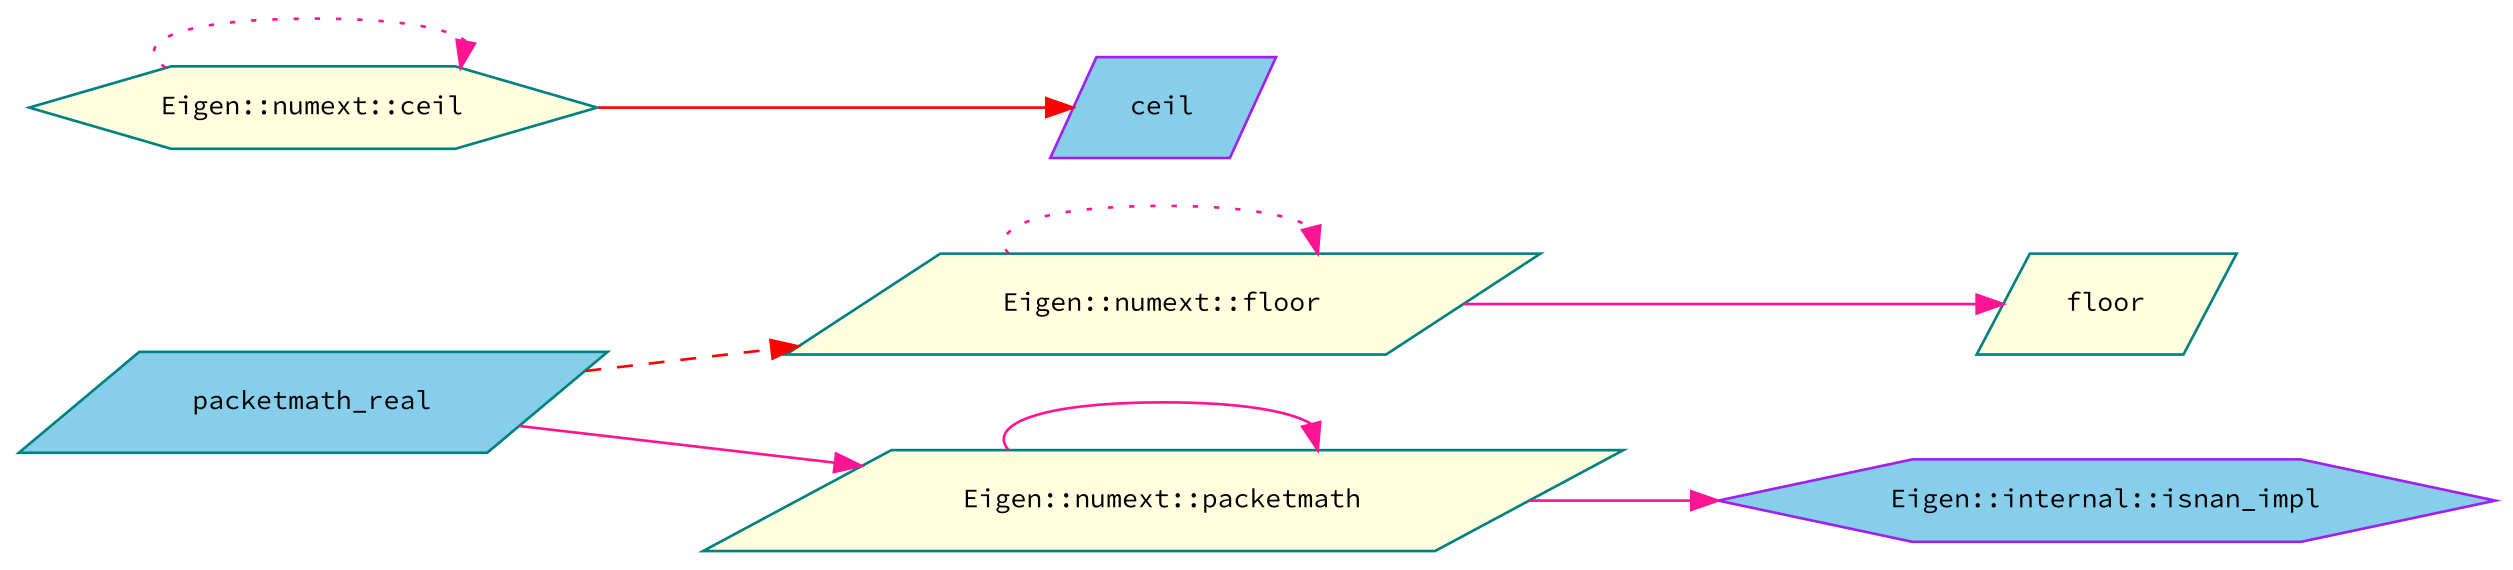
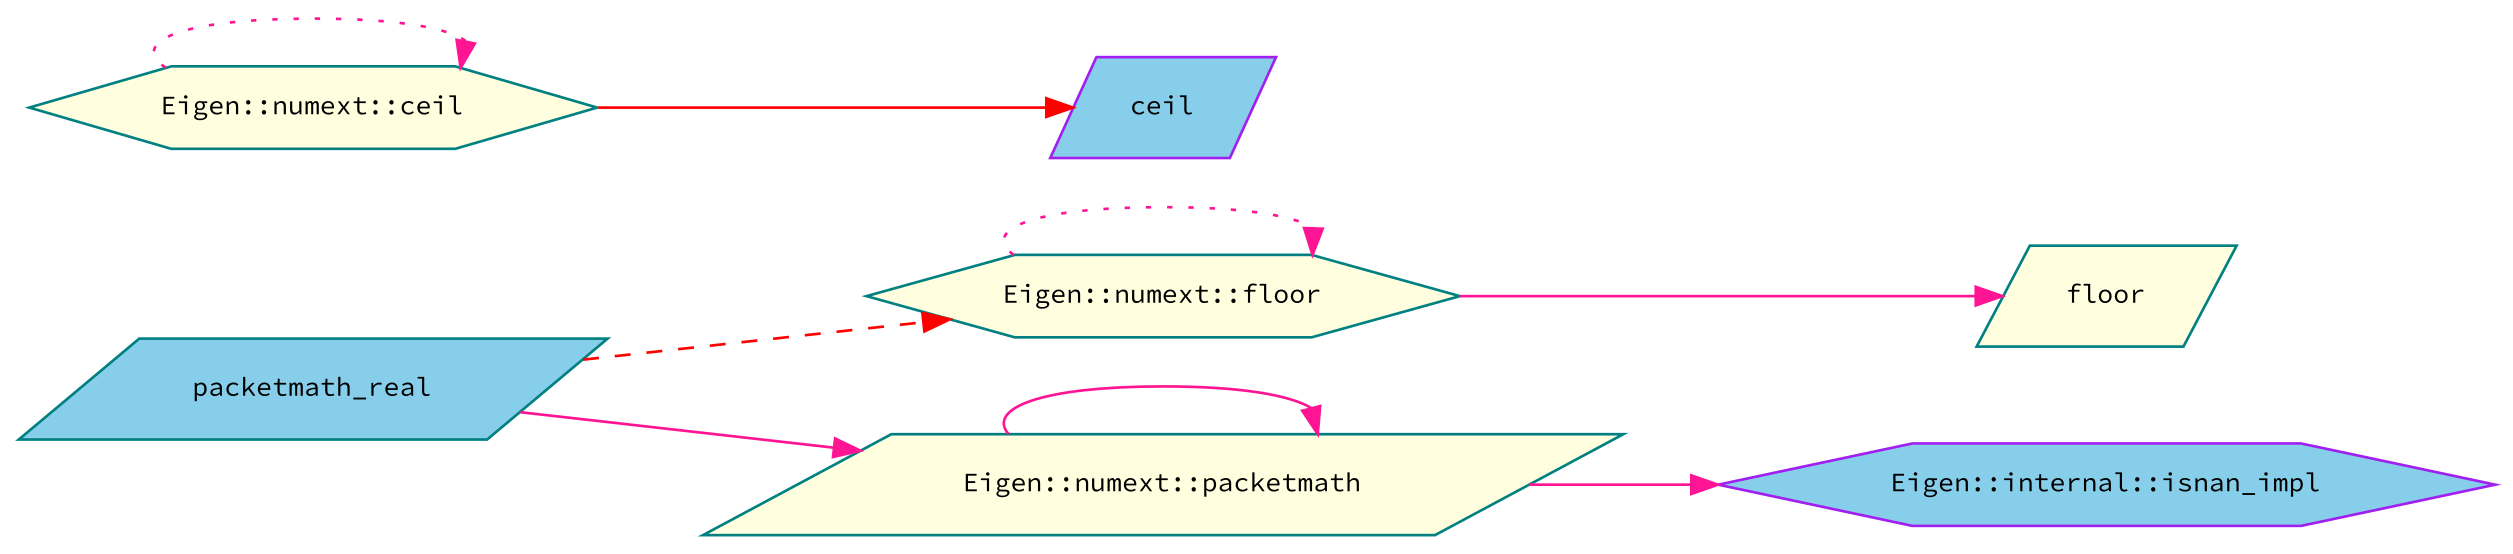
(1163, 304) -> (1163, 296)
